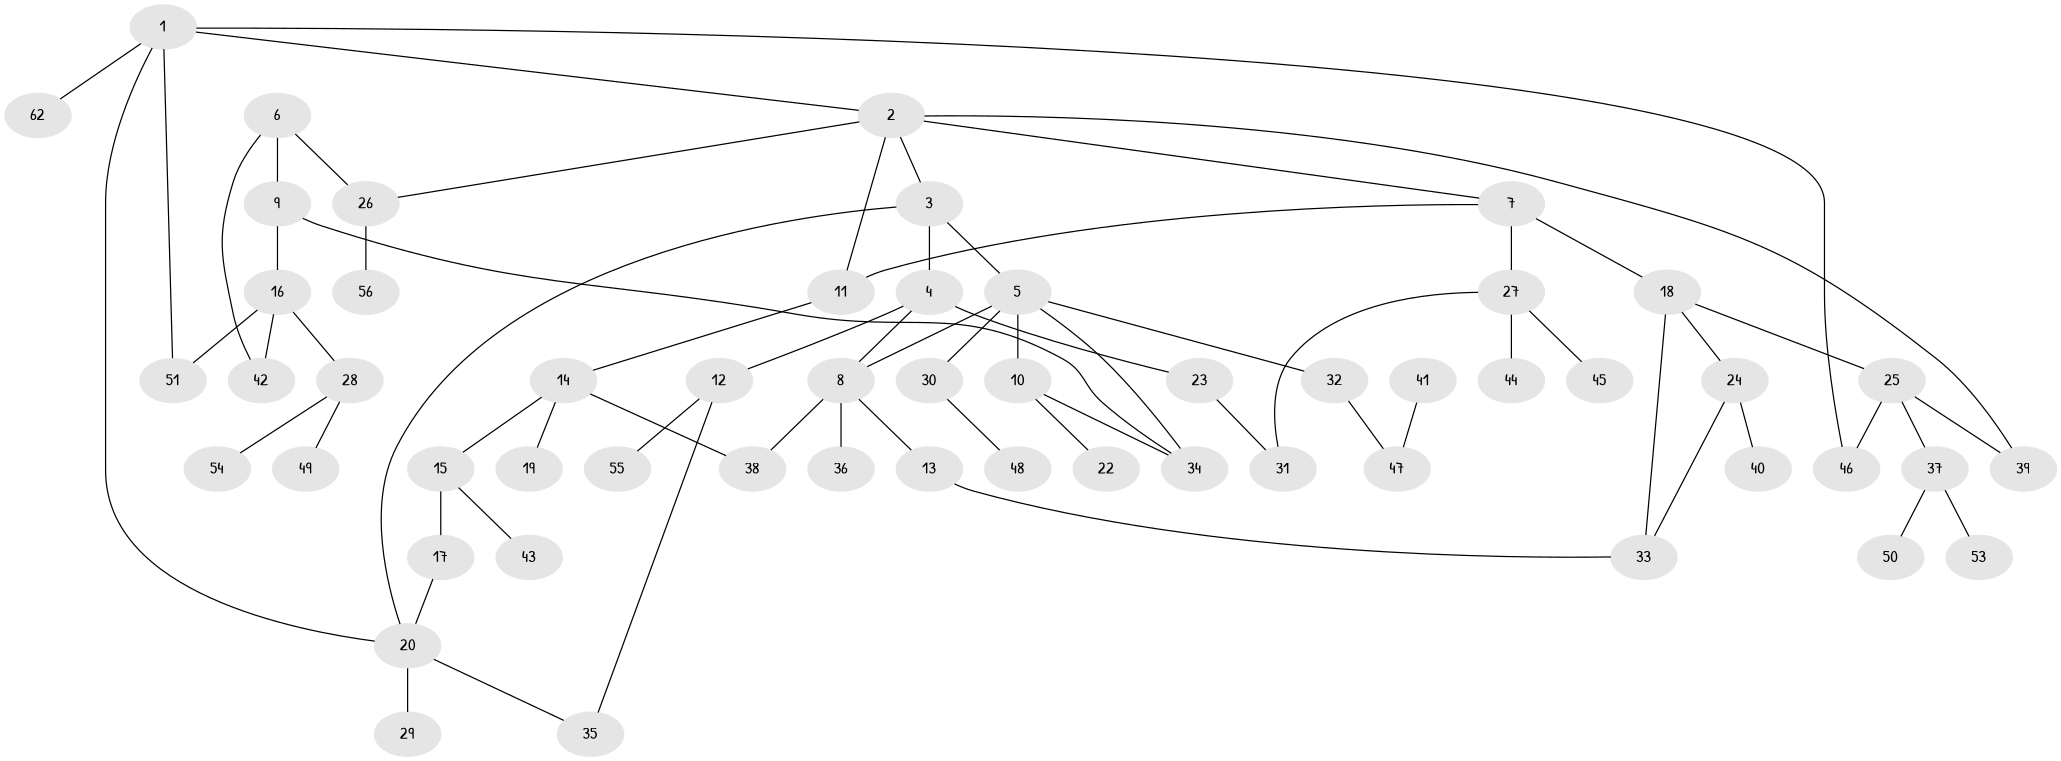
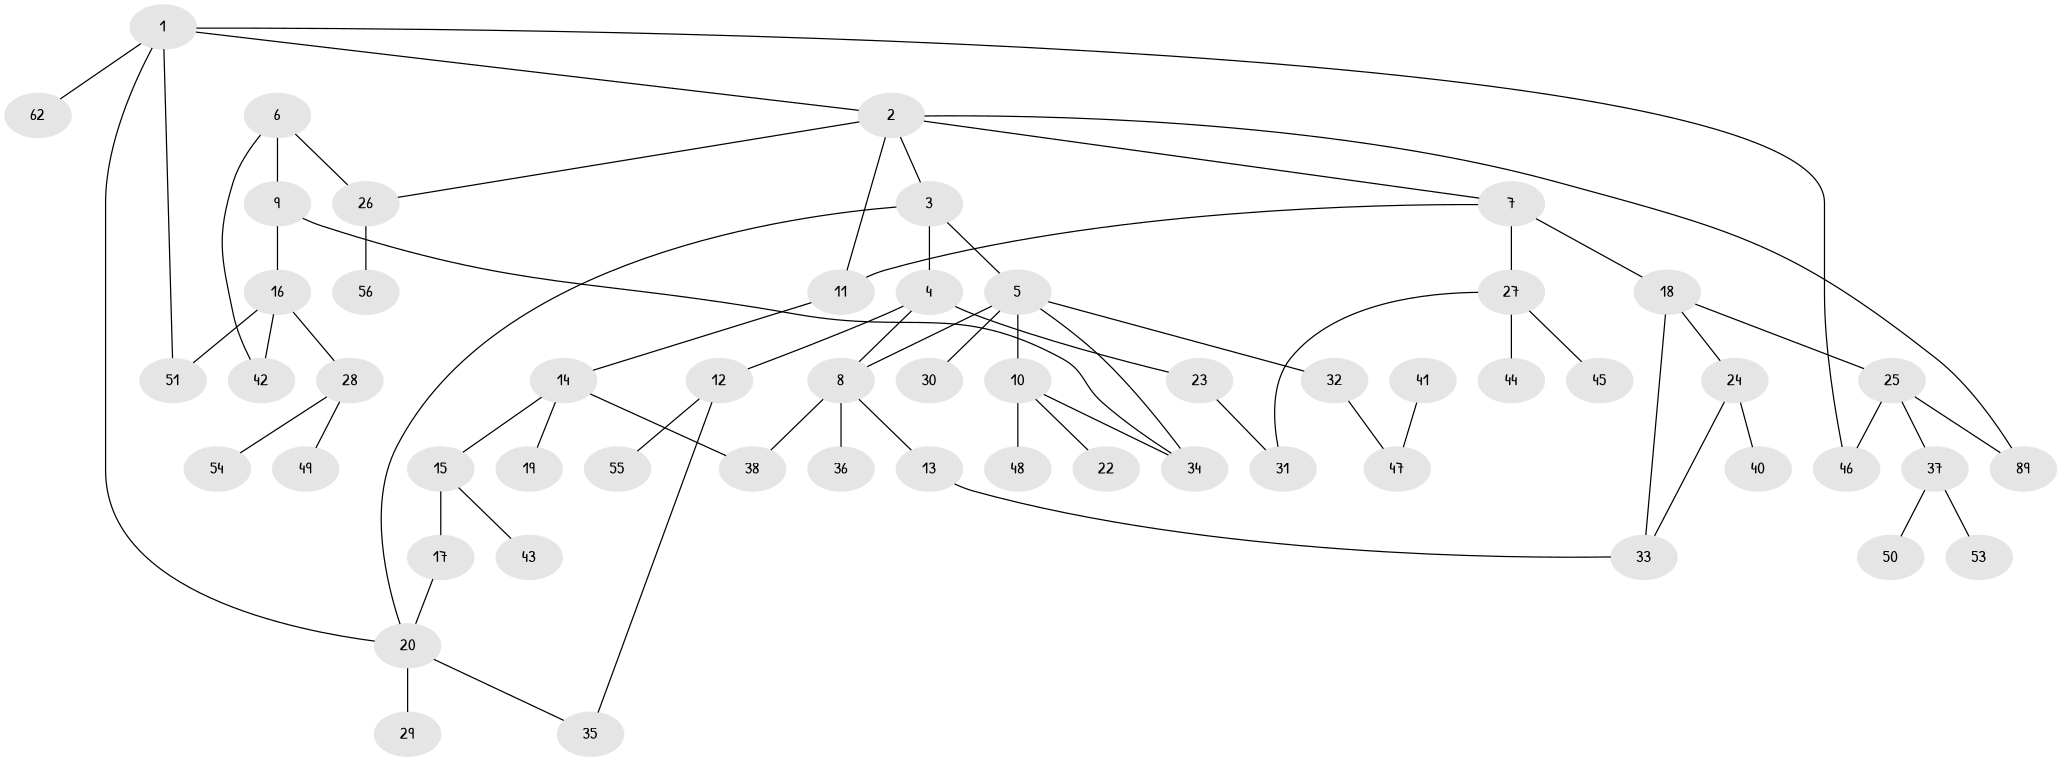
(973, 425) -> (1018, 425)
(2023, 469) -> (2023, 469)
